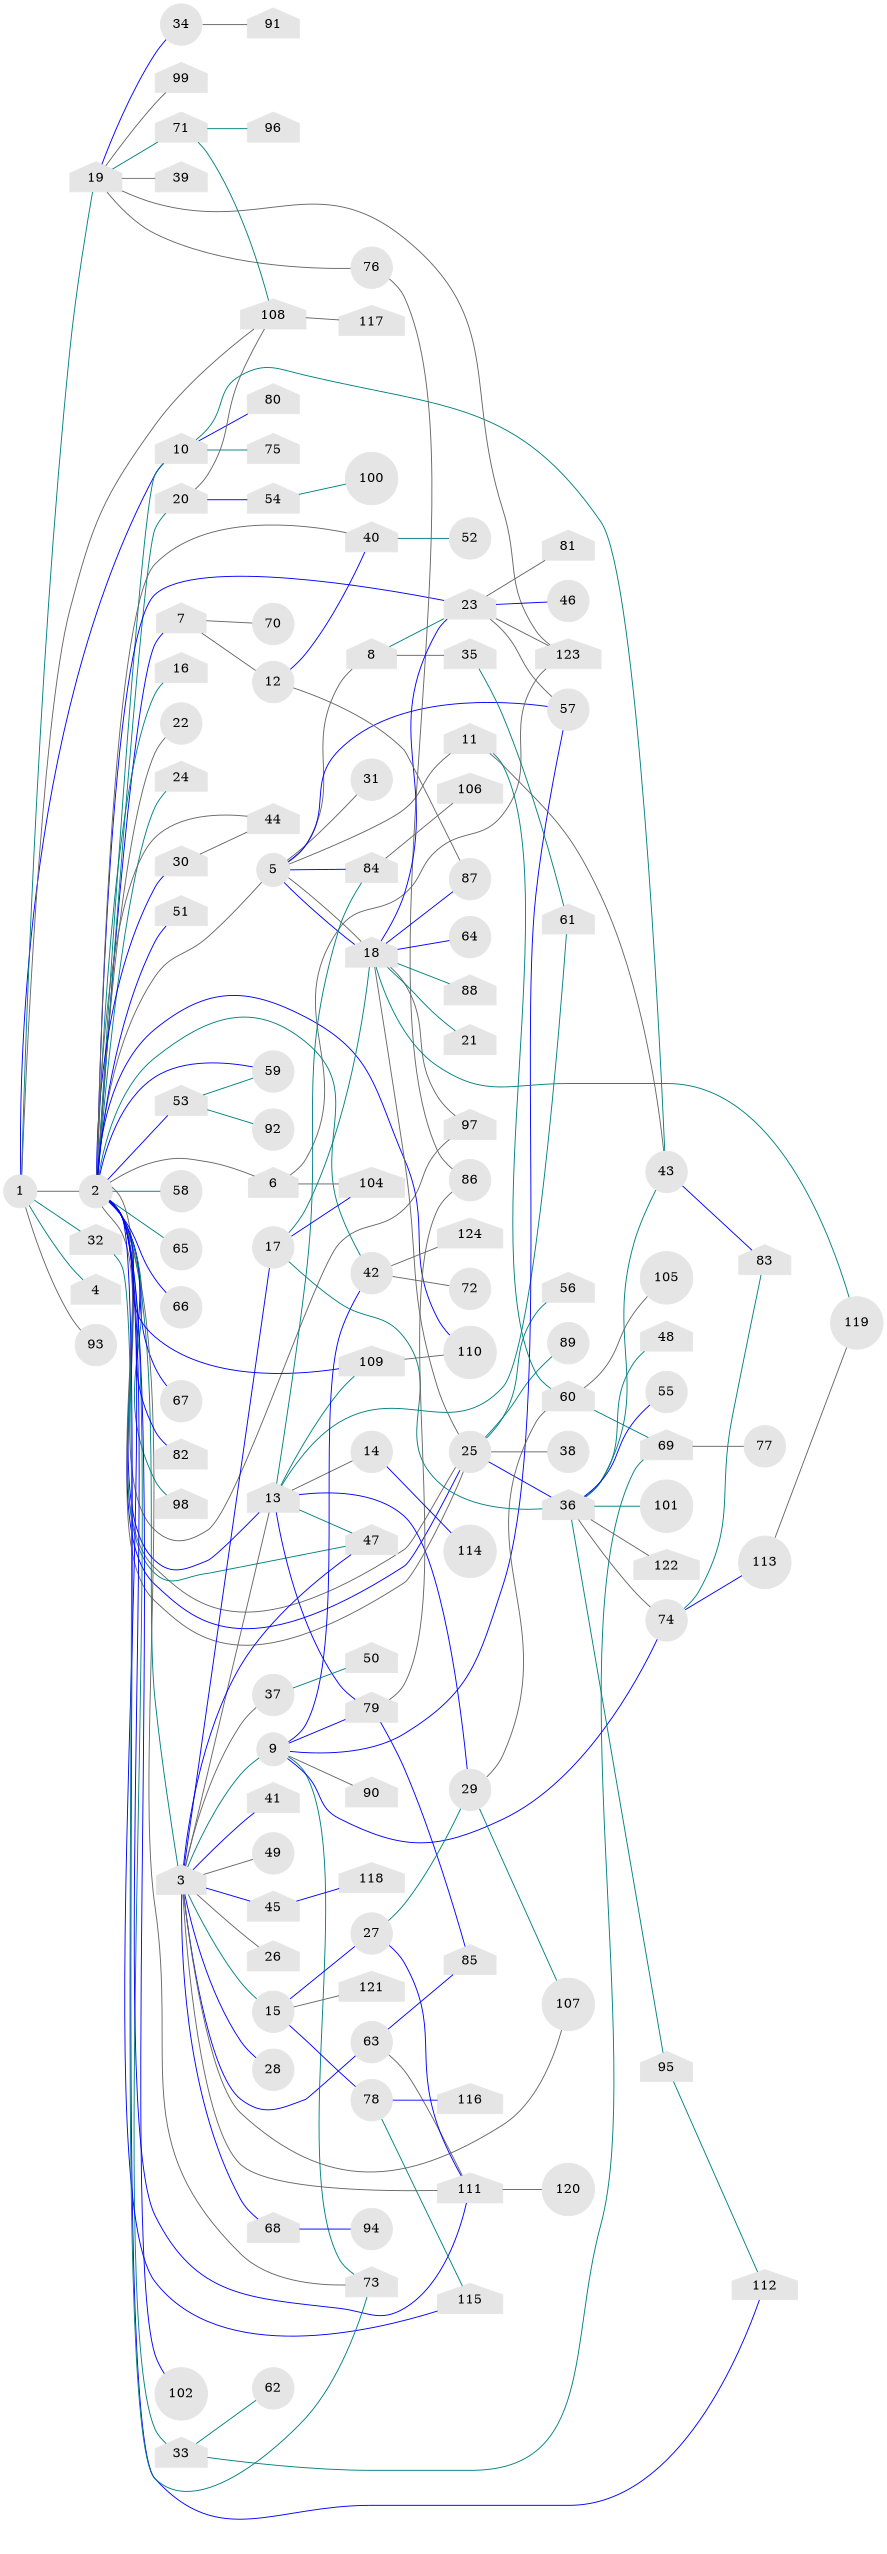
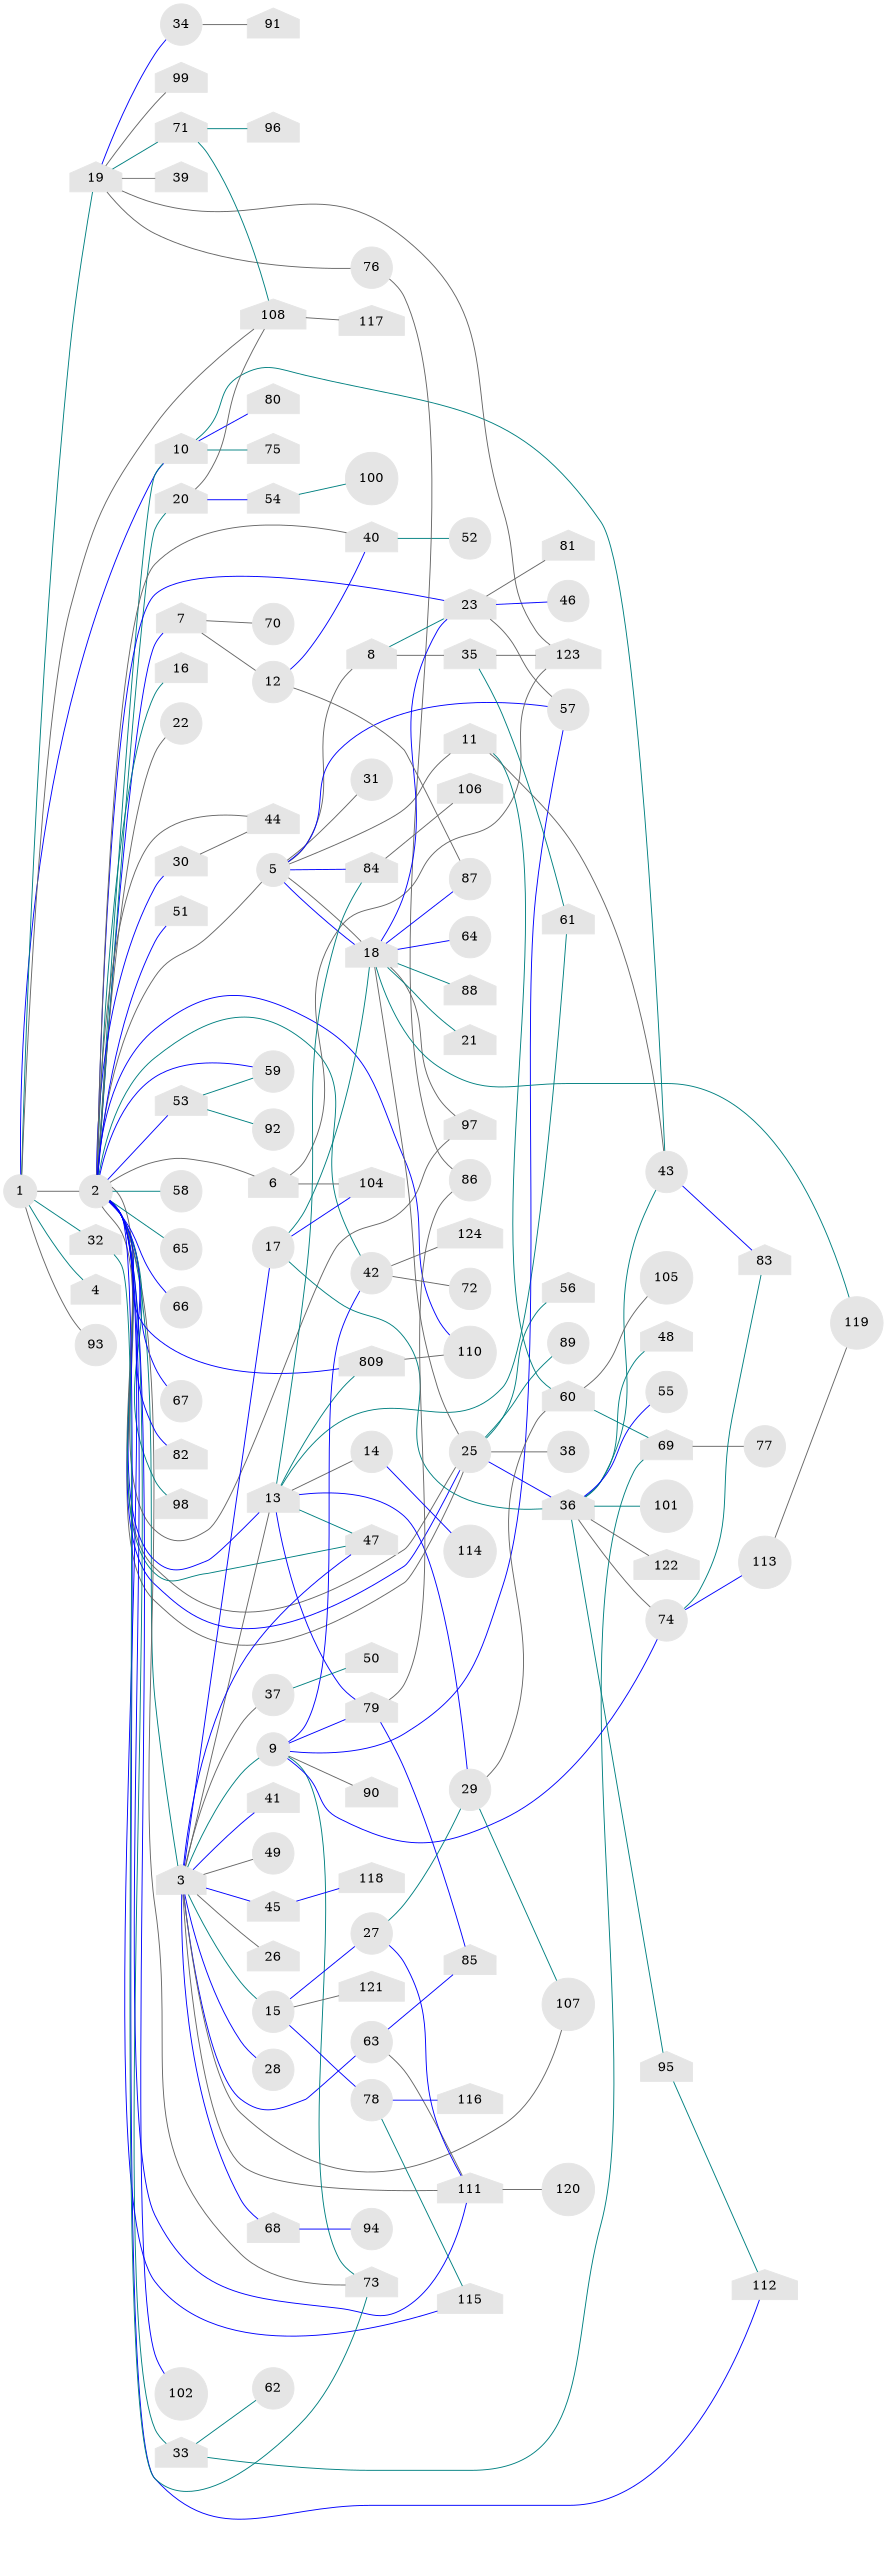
(522, 632) -> (513, 655)
(181, 778) -> none
(372, 1363) -> (372, 1363)
